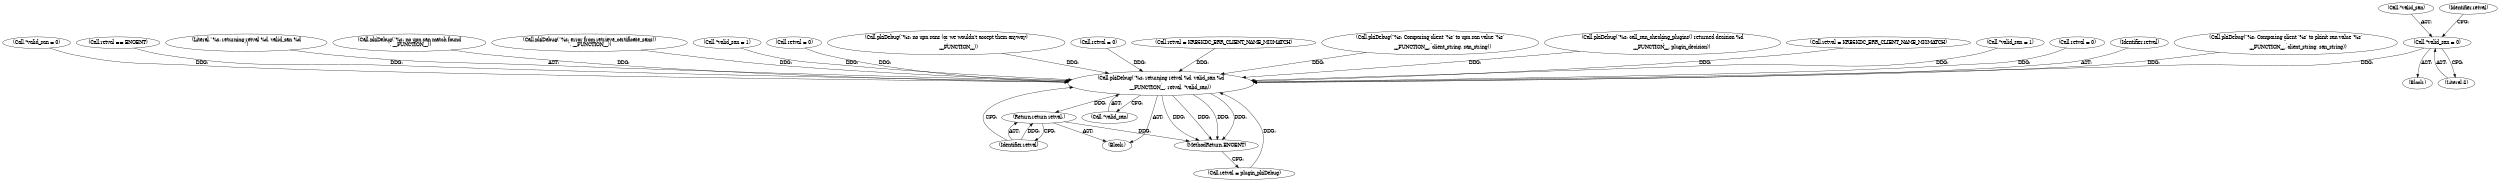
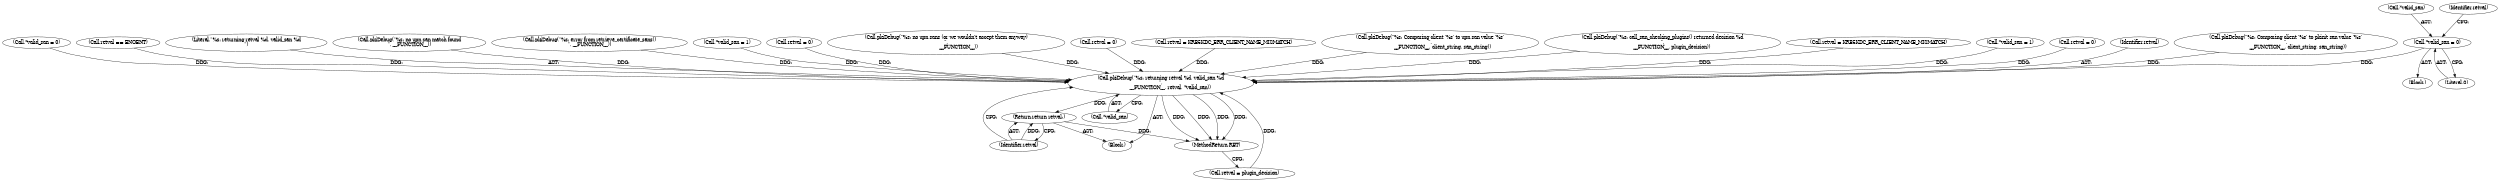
(2456, 83) -> (2456, 83)
(1216, 146) -> (1216, 146)
(1244, 174) -> (1244, 174)
